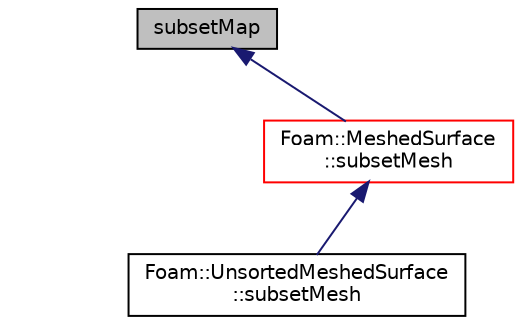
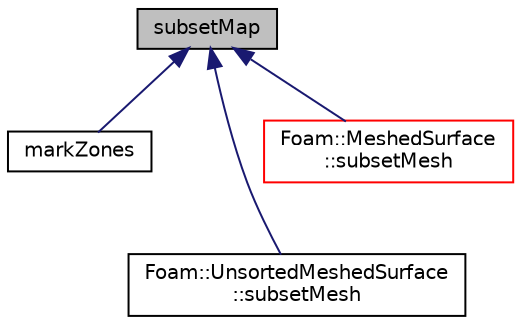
none -> (80, 151)
(337, 226) -> (241, 164)
